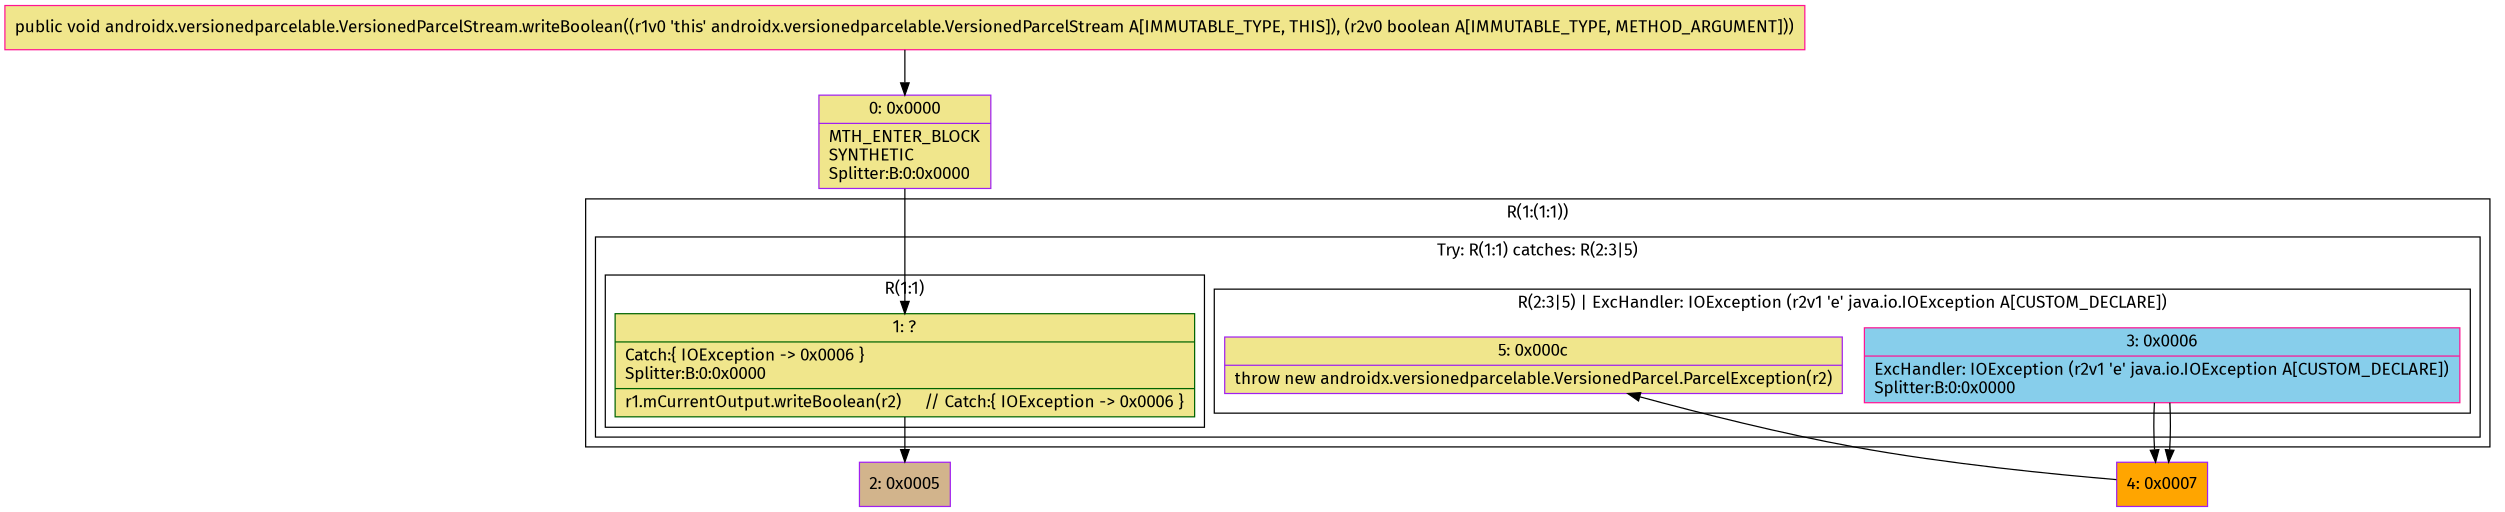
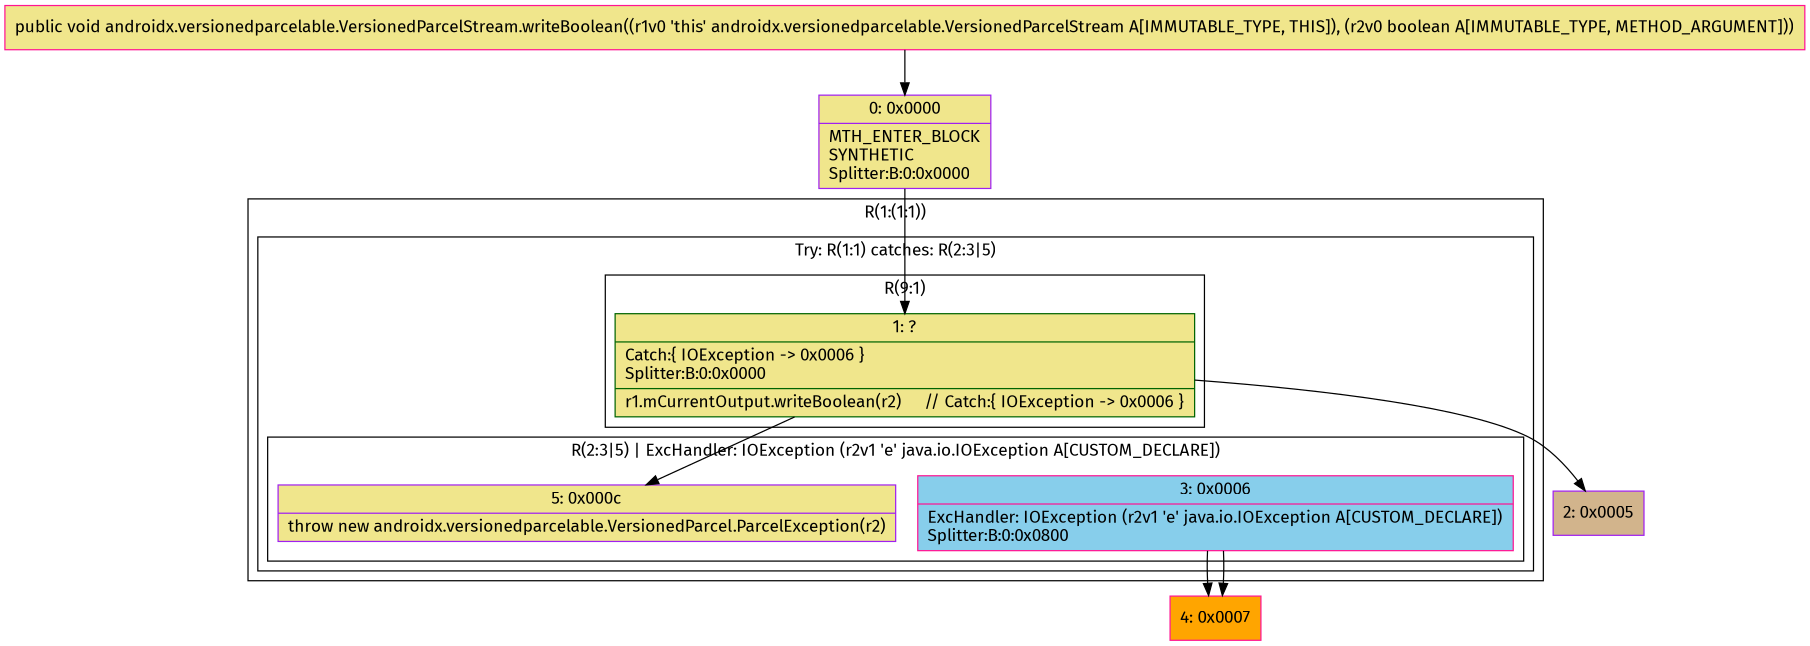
(905, 289) -> (905, 289)
(1945, 388) -> (998, 536)
(1900, 455) -> (726, 448)
(2162, 484) -> (1216, 618)
